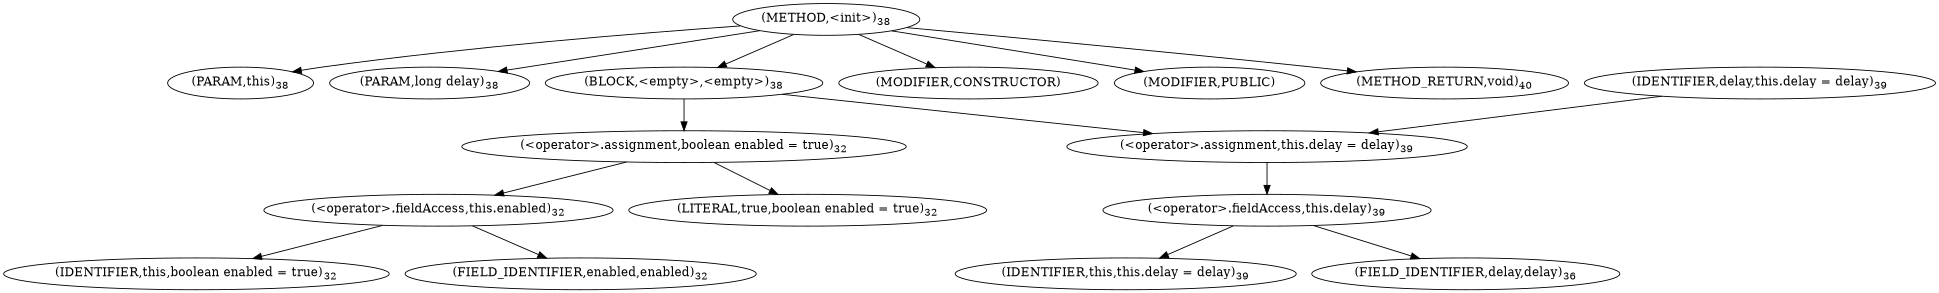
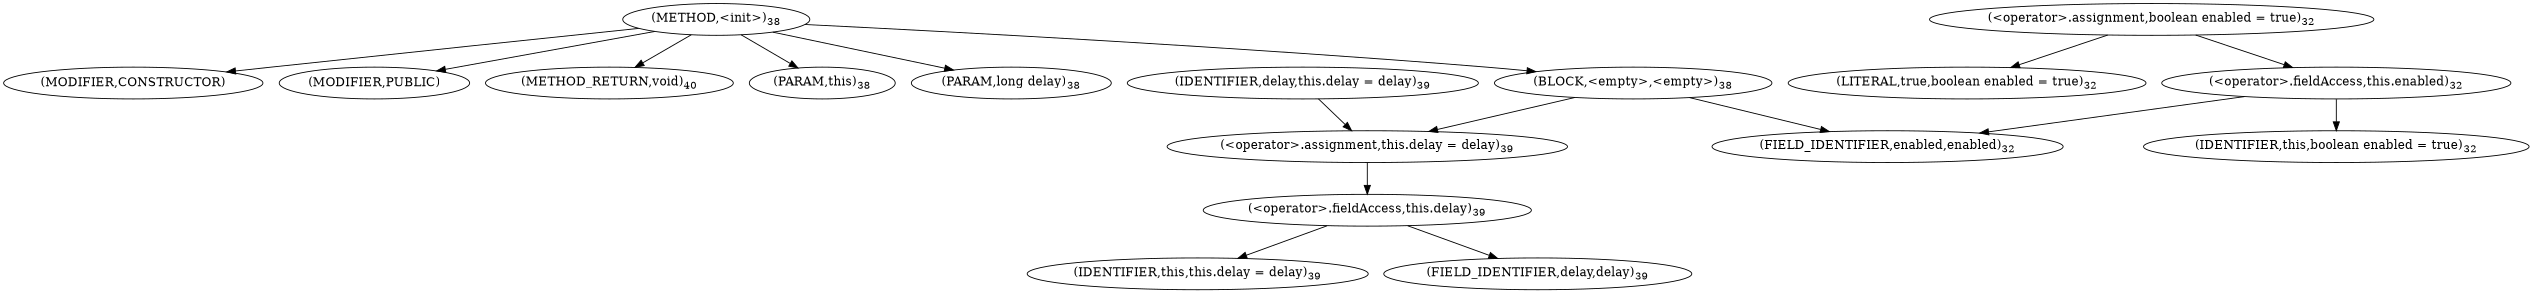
(684, 111) -> (1755, 114)
(1570, 273) -> (1642, 273)
